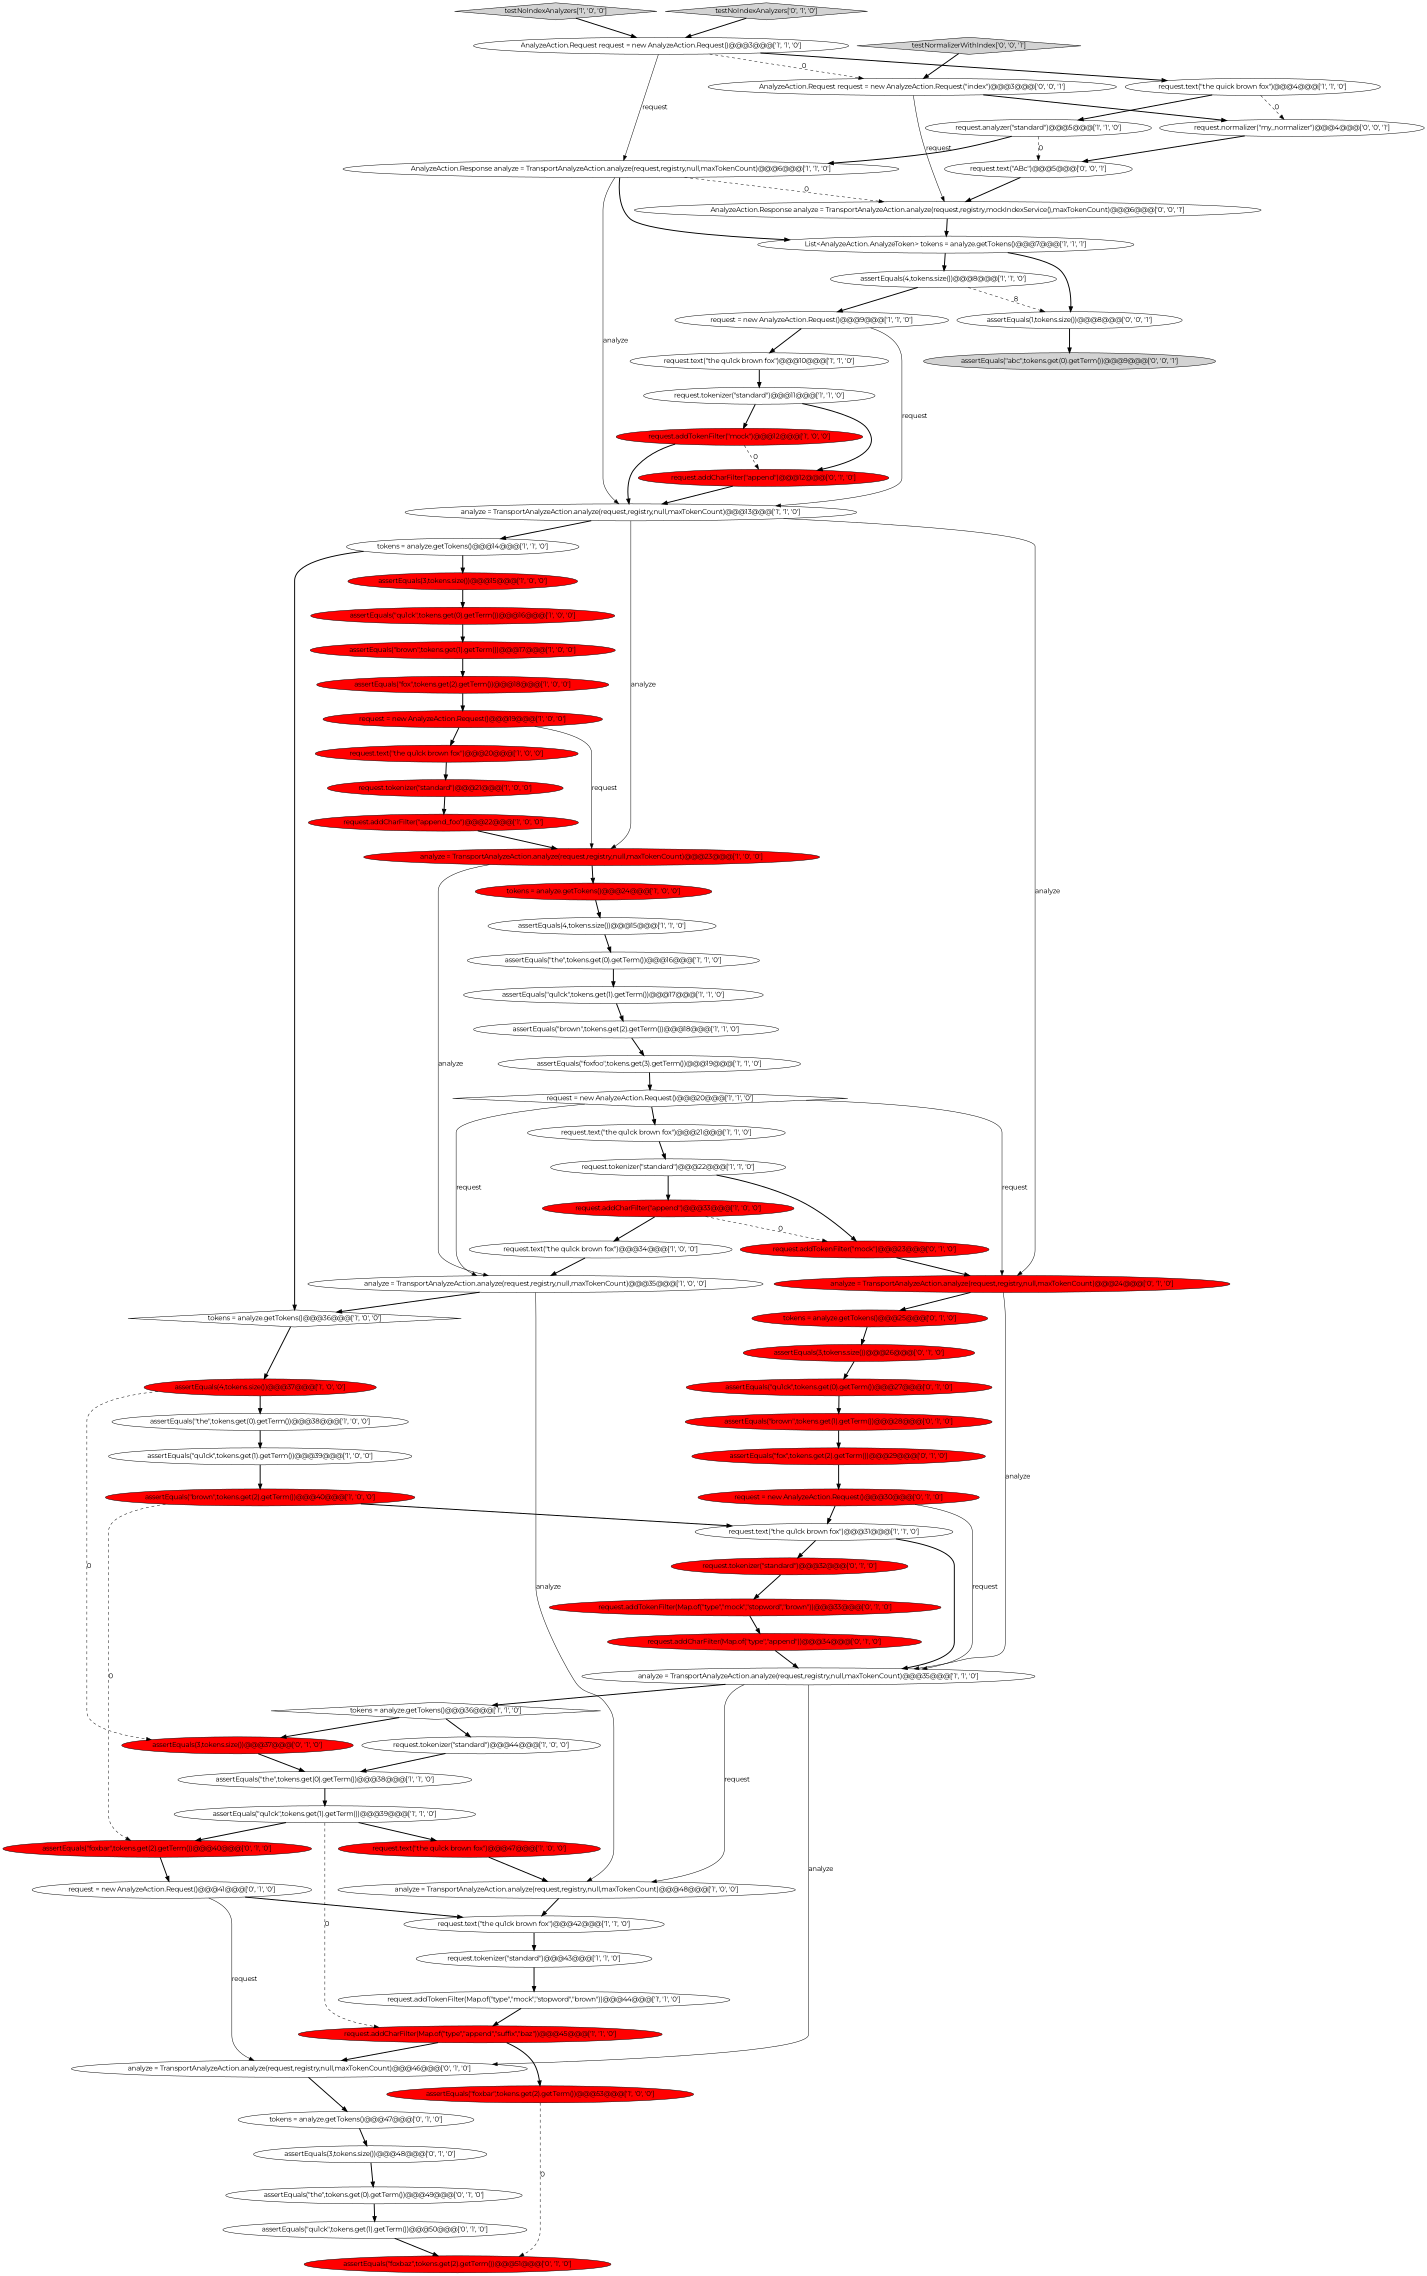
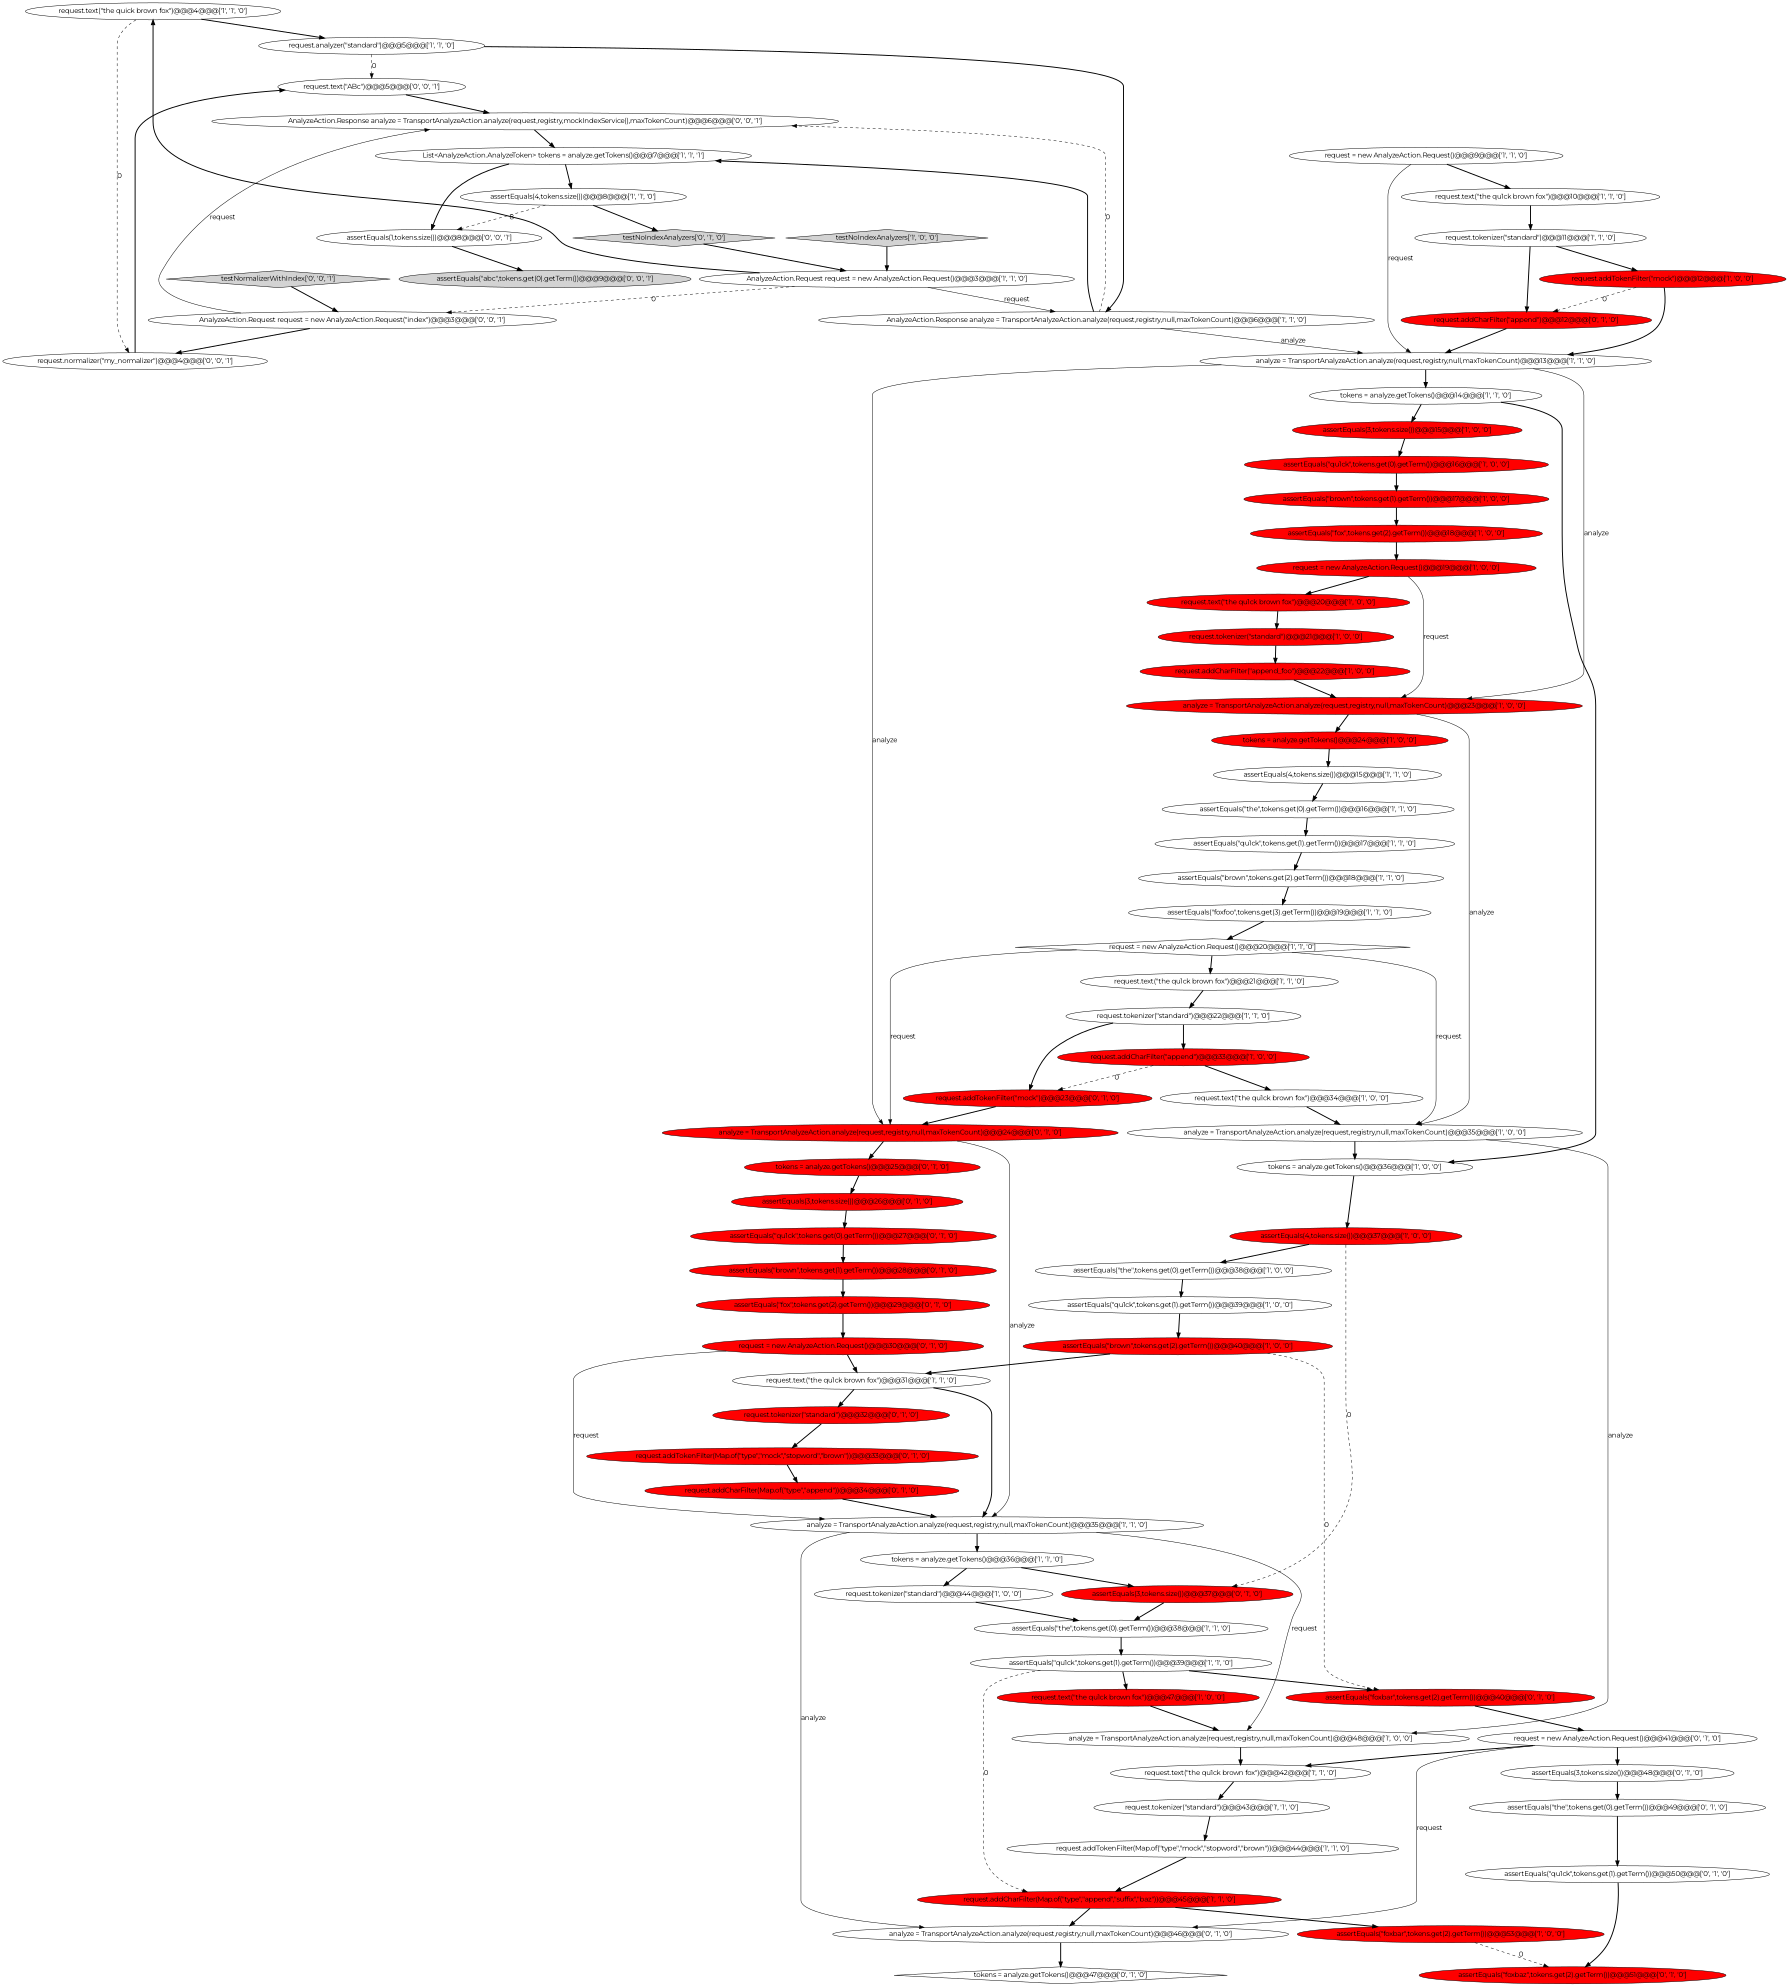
(880, 299) -> (623, 217)
(295, 1318) -> (1355, 1167)
(436, 1711) -> (977, 1560)
(356, 2120) -> (1061, 1975)
(362, 2135) -> (1617, 1754)
